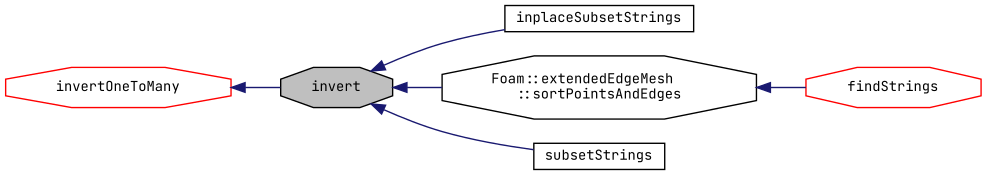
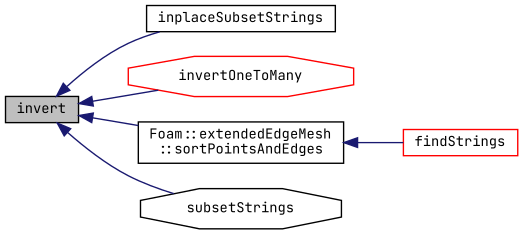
(263, 87) -> (126, 96)
(337, 87) -> (42, 110)
(599, 87) -> (241, 143)
(894, 87) -> (461, 143)
(599, 156) -> (241, 209)
